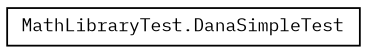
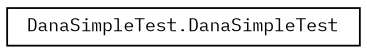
(184, 27) -> (184, 27)
